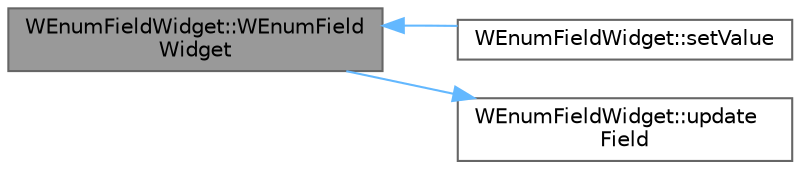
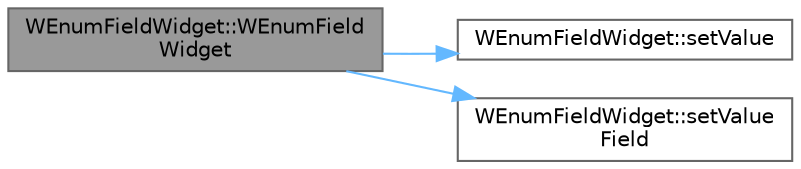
(431, 26) -> (410, 54)
(625, 130) -> (625, 130)
